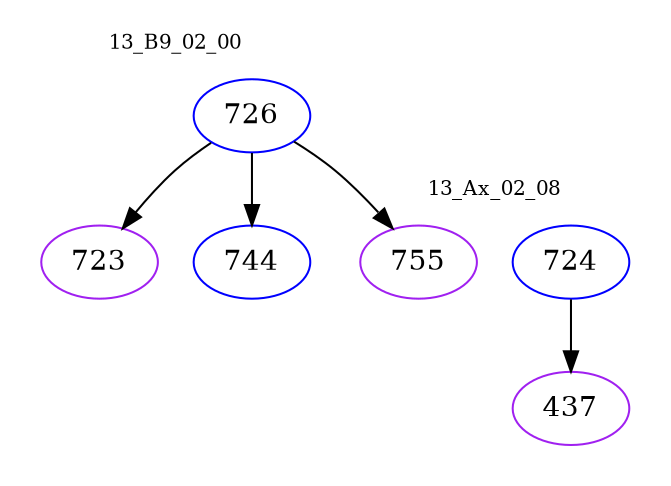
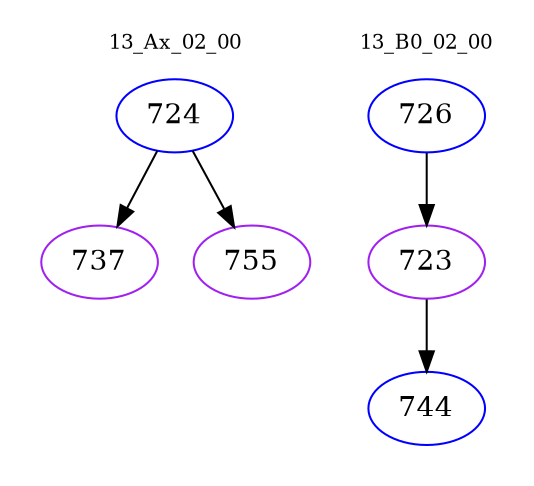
(176, 44) -> (427, 44)
(252, 179) -> (427, 325)
(495, 190) -> (176, 44)
(357, 191) -> (208, 180)
(571, 408) -> (100, 262)
